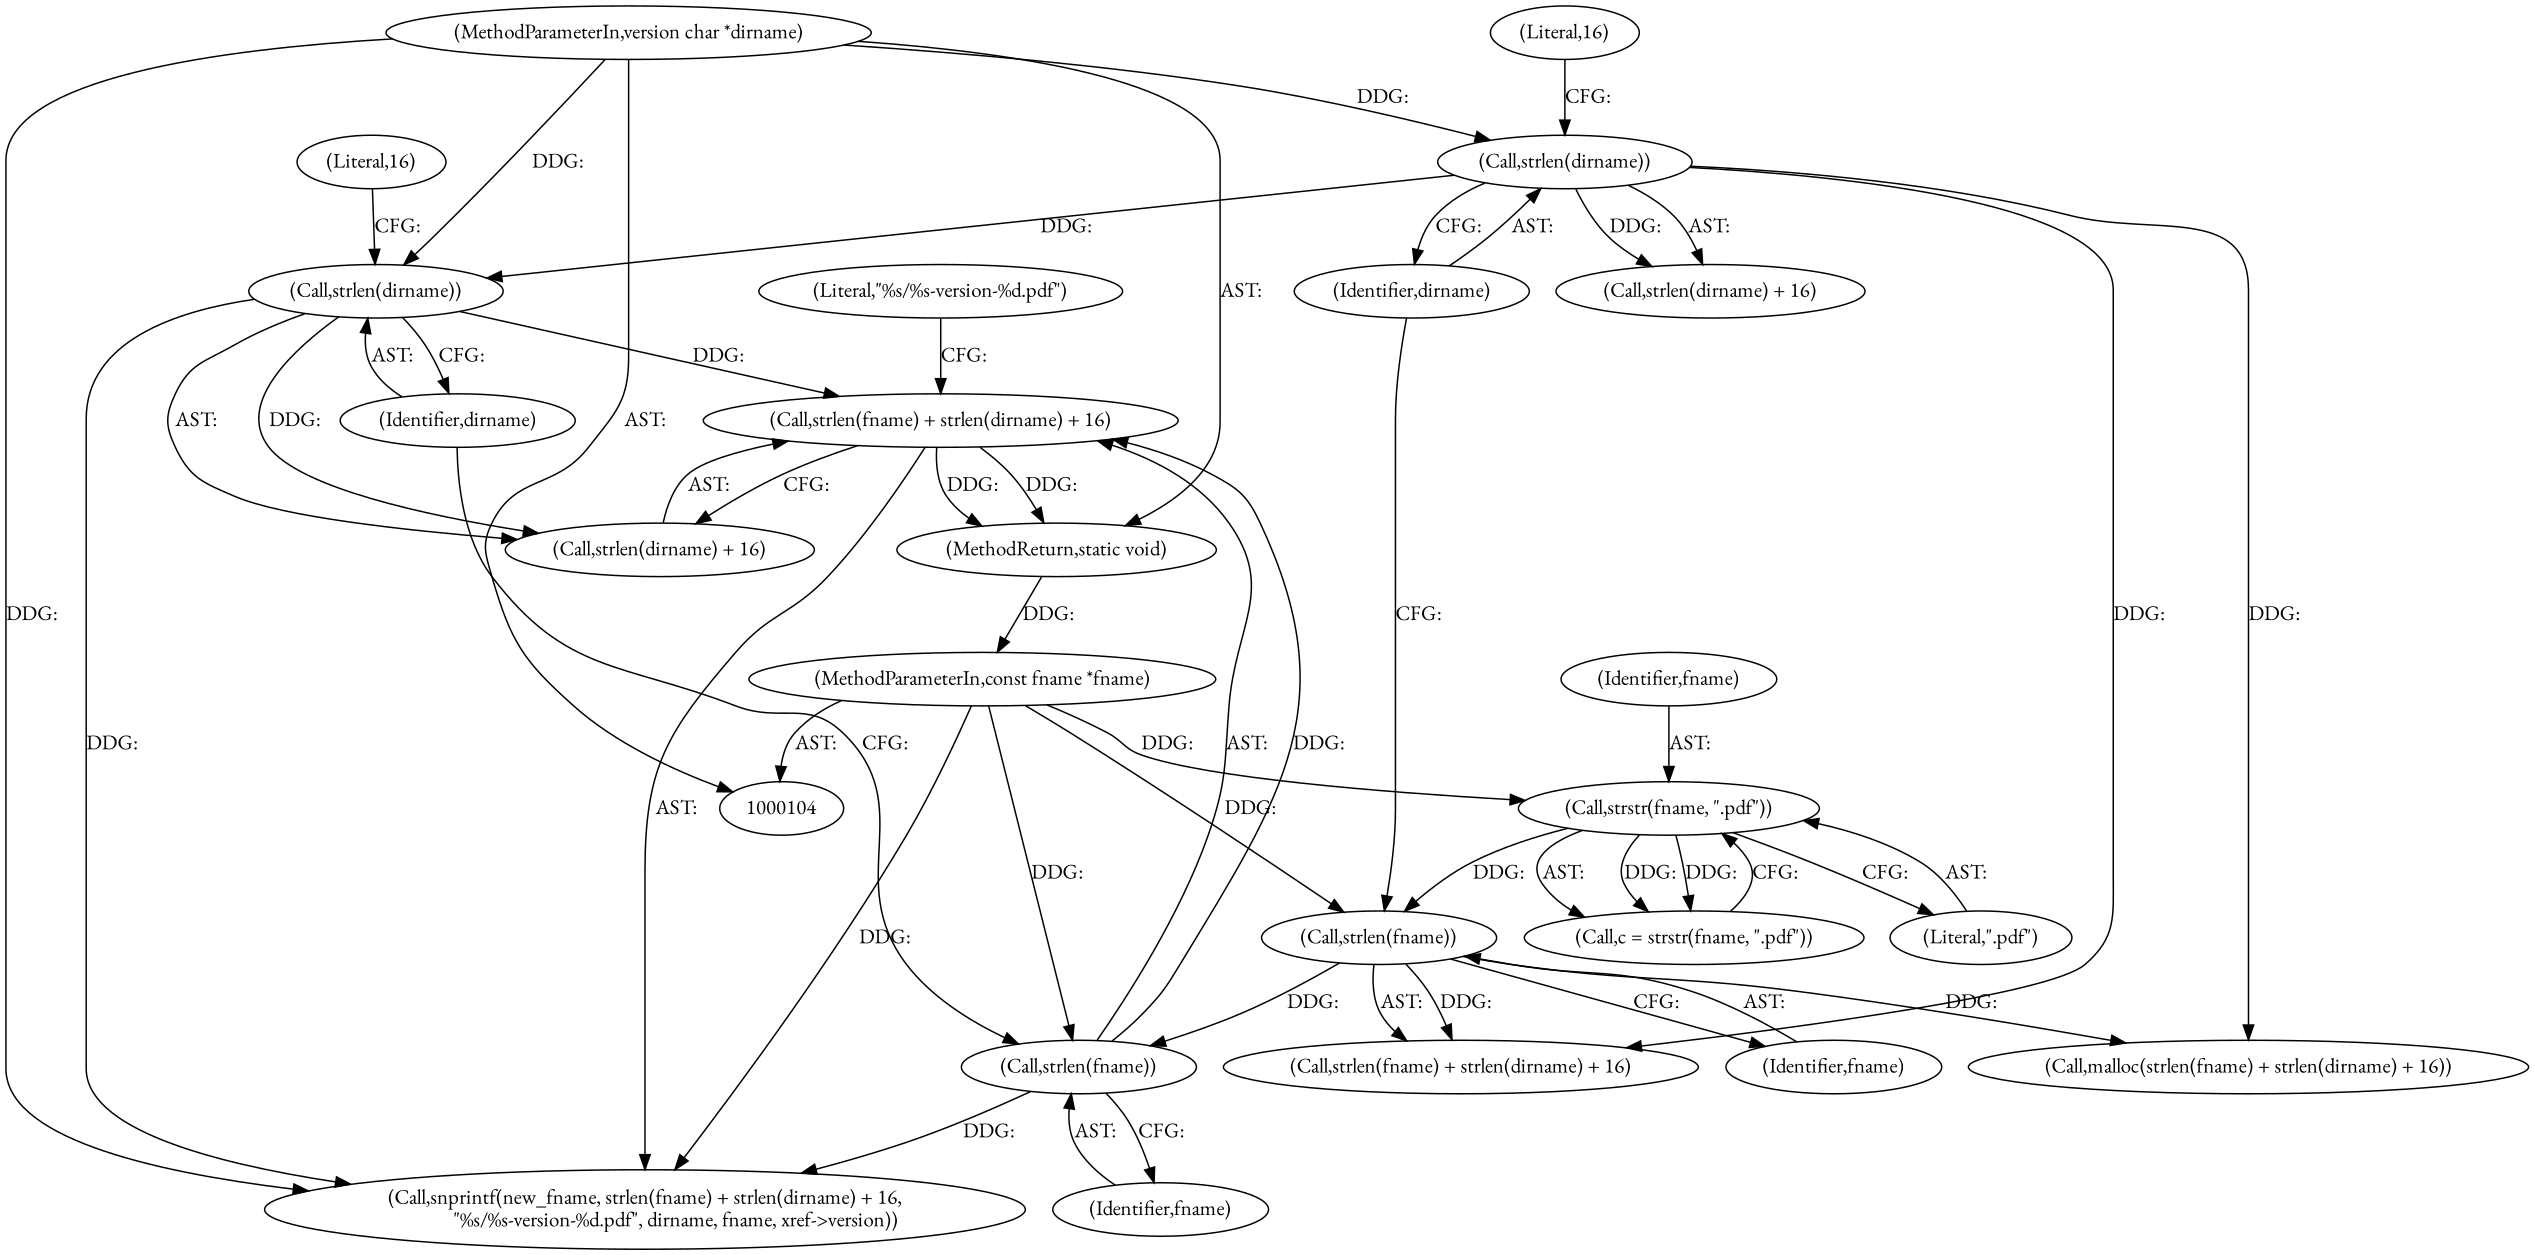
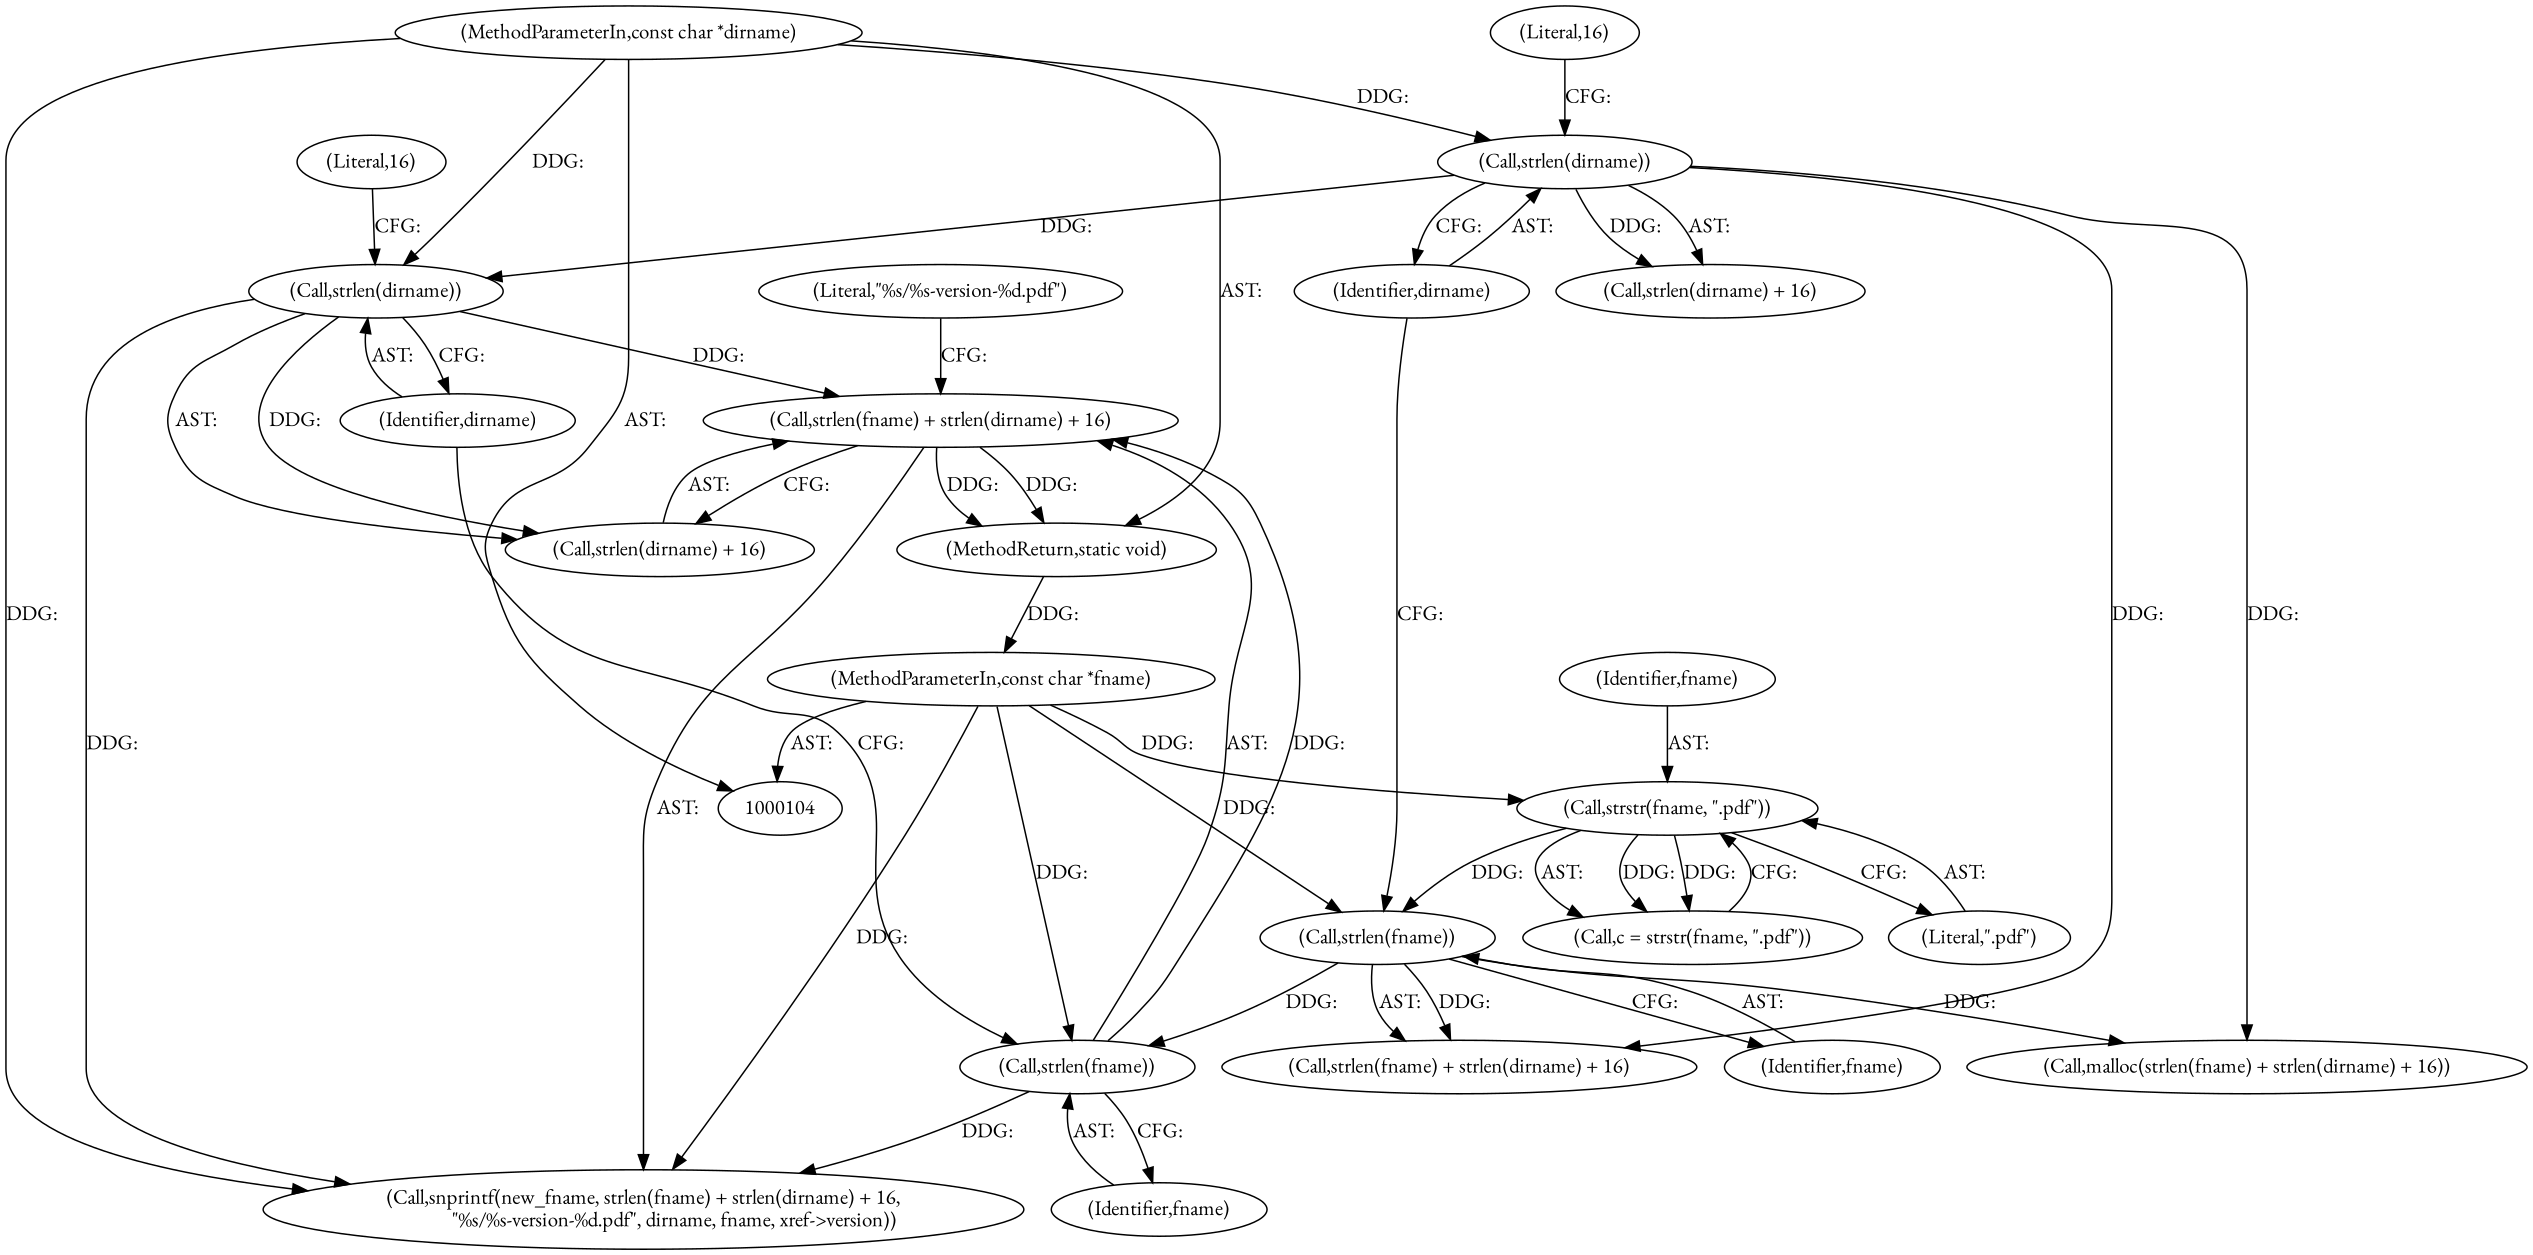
(629, 33) -> (629, 33)
(982, 679) -> (991, 679)
